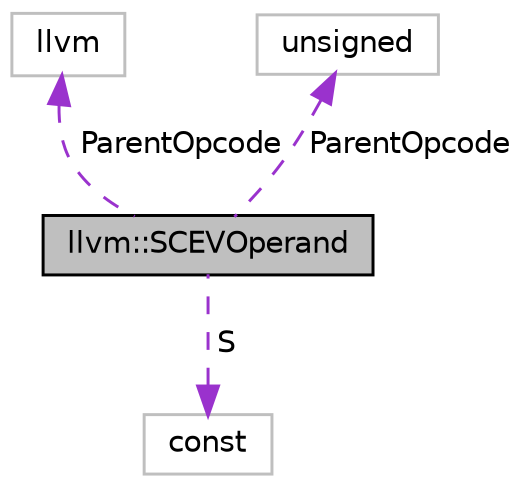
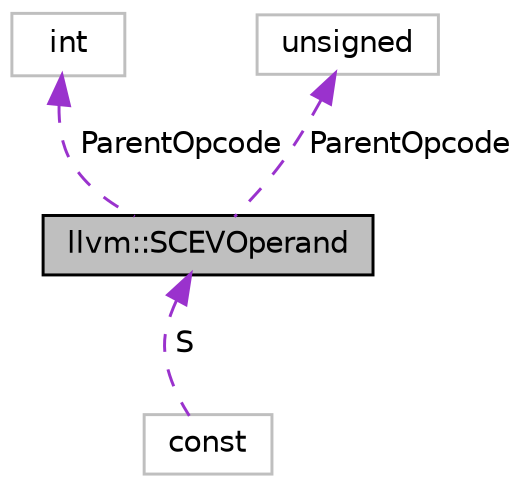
(68, 45) -> (68, 45)
(208, 330) -> (166, 360)
